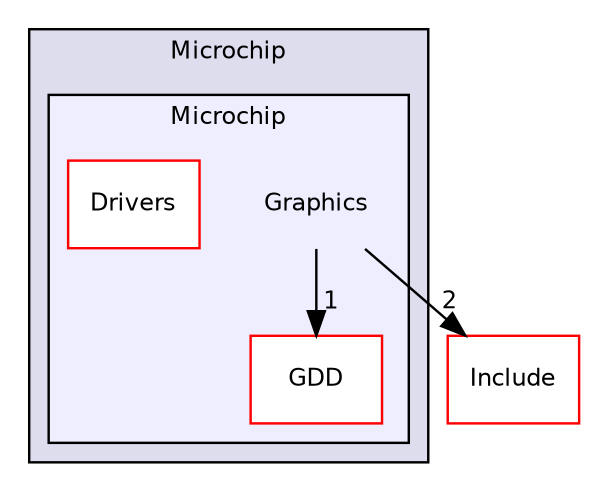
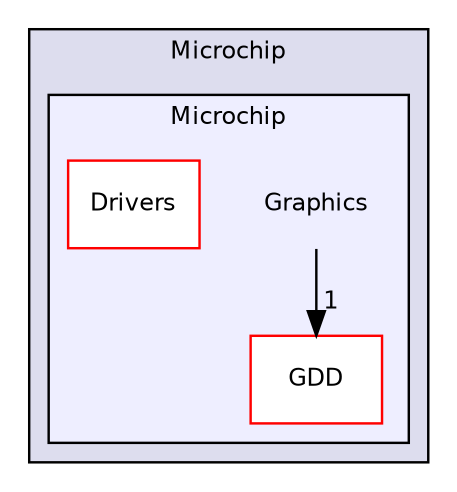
(513, 380) -> none
